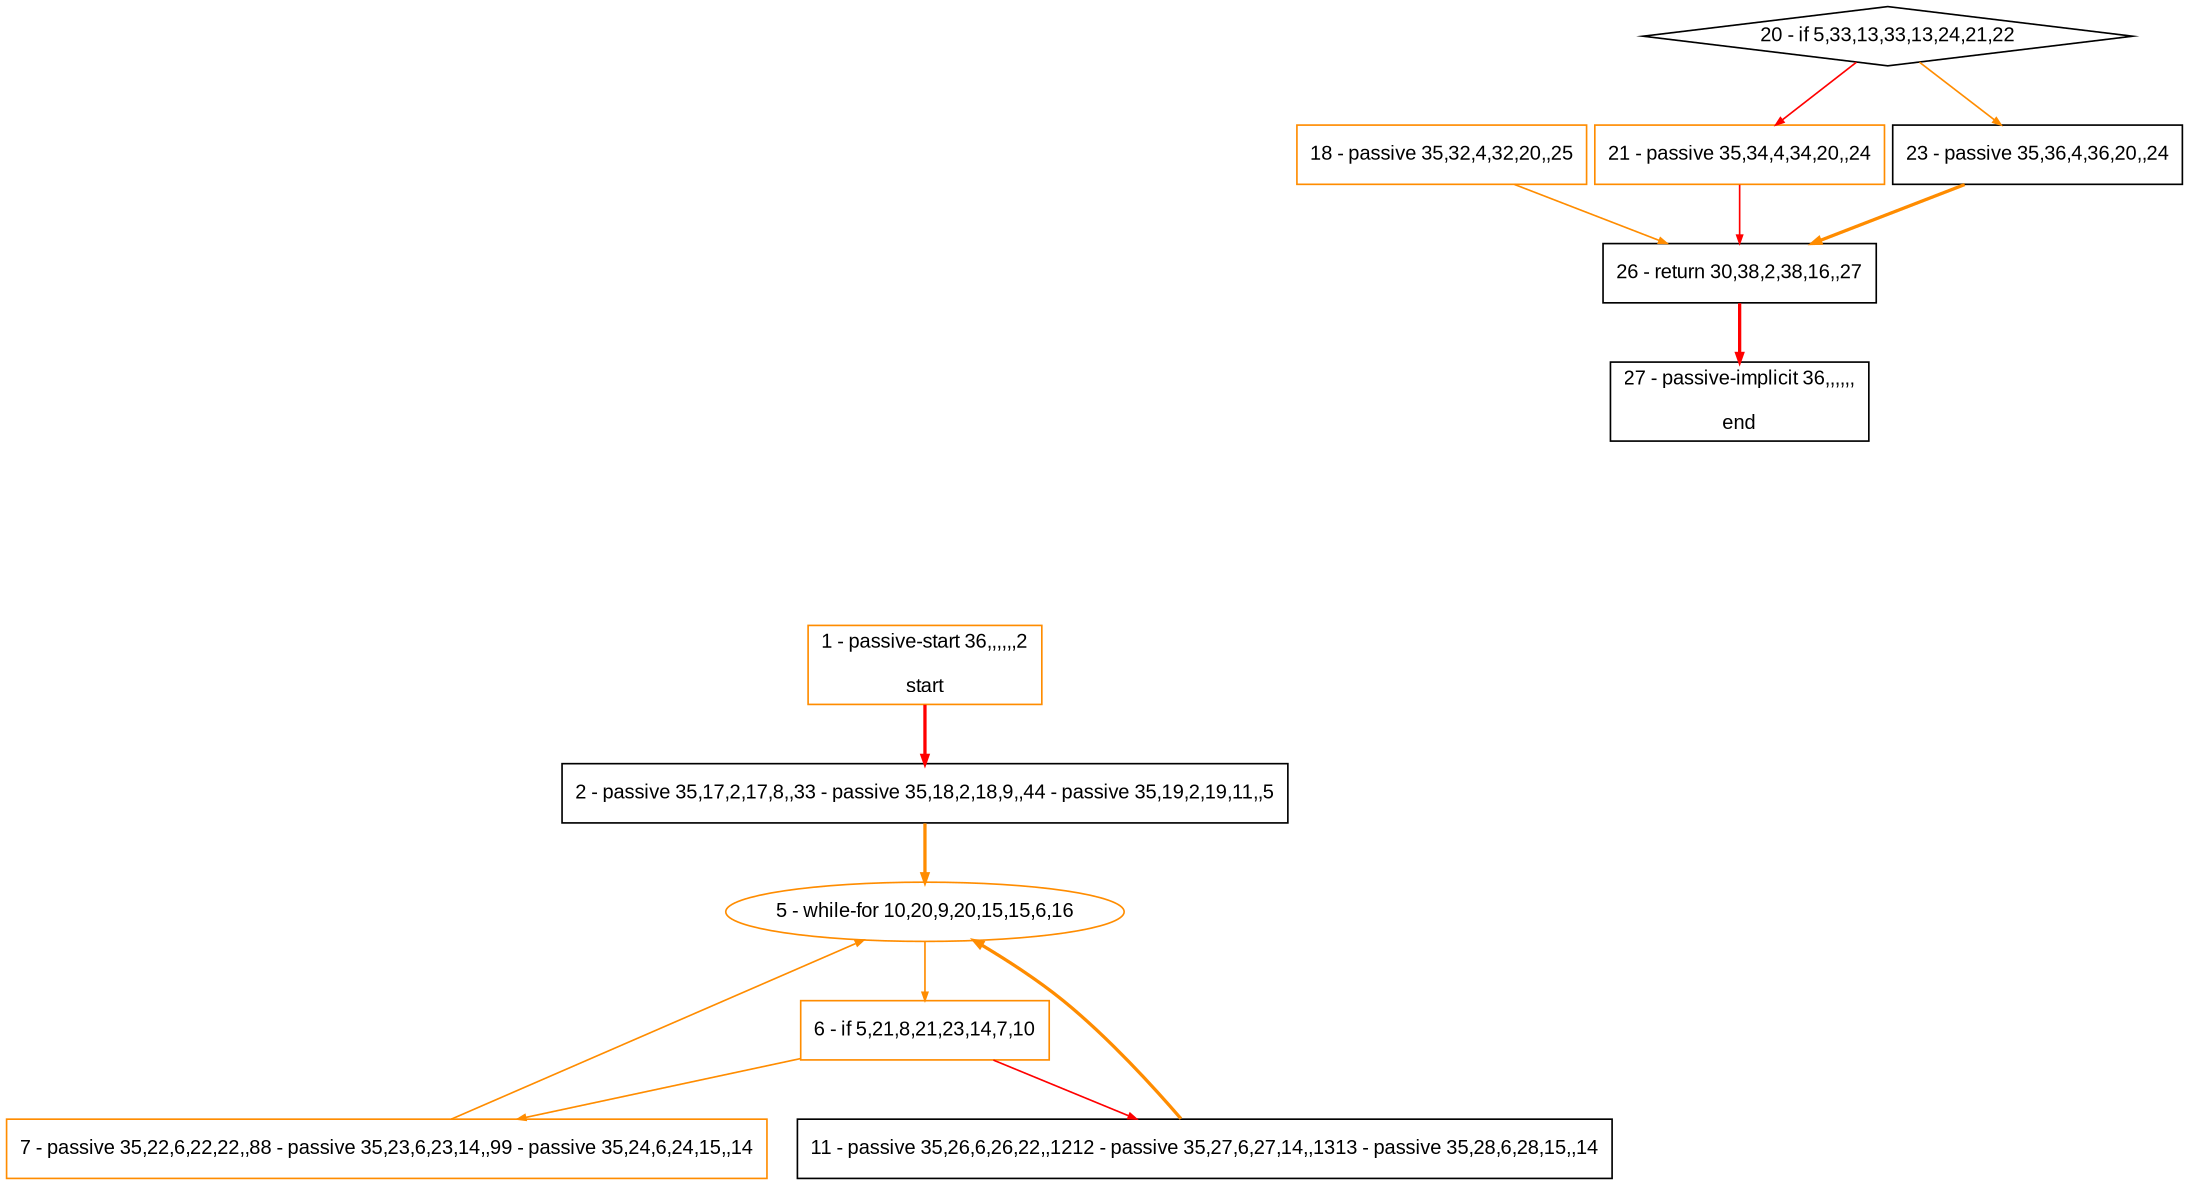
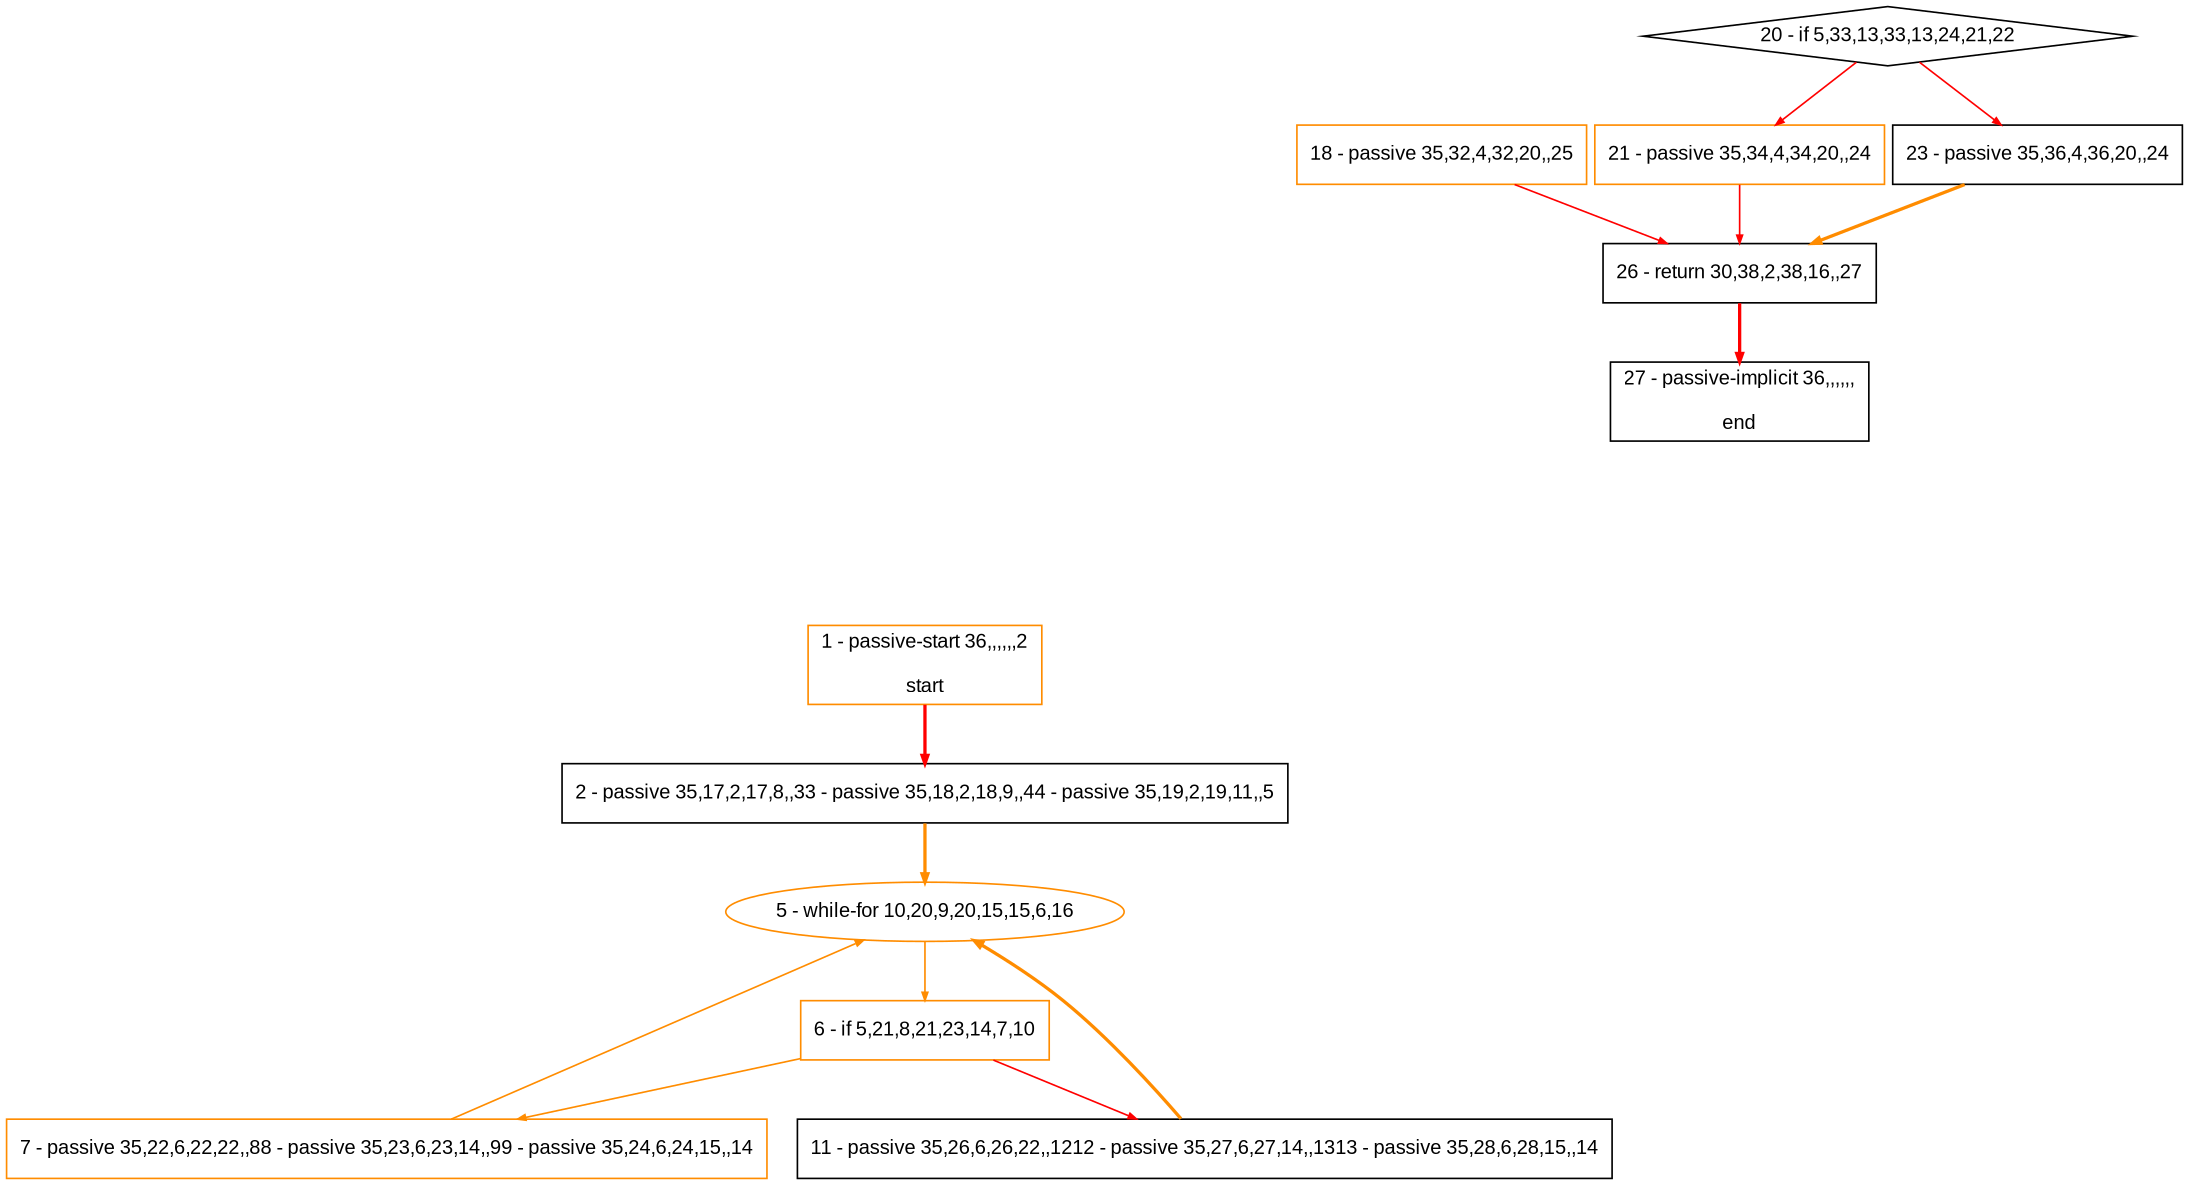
(1957, 91) -> (1957, 91)
(1587, 213) -> (1587, 213)
